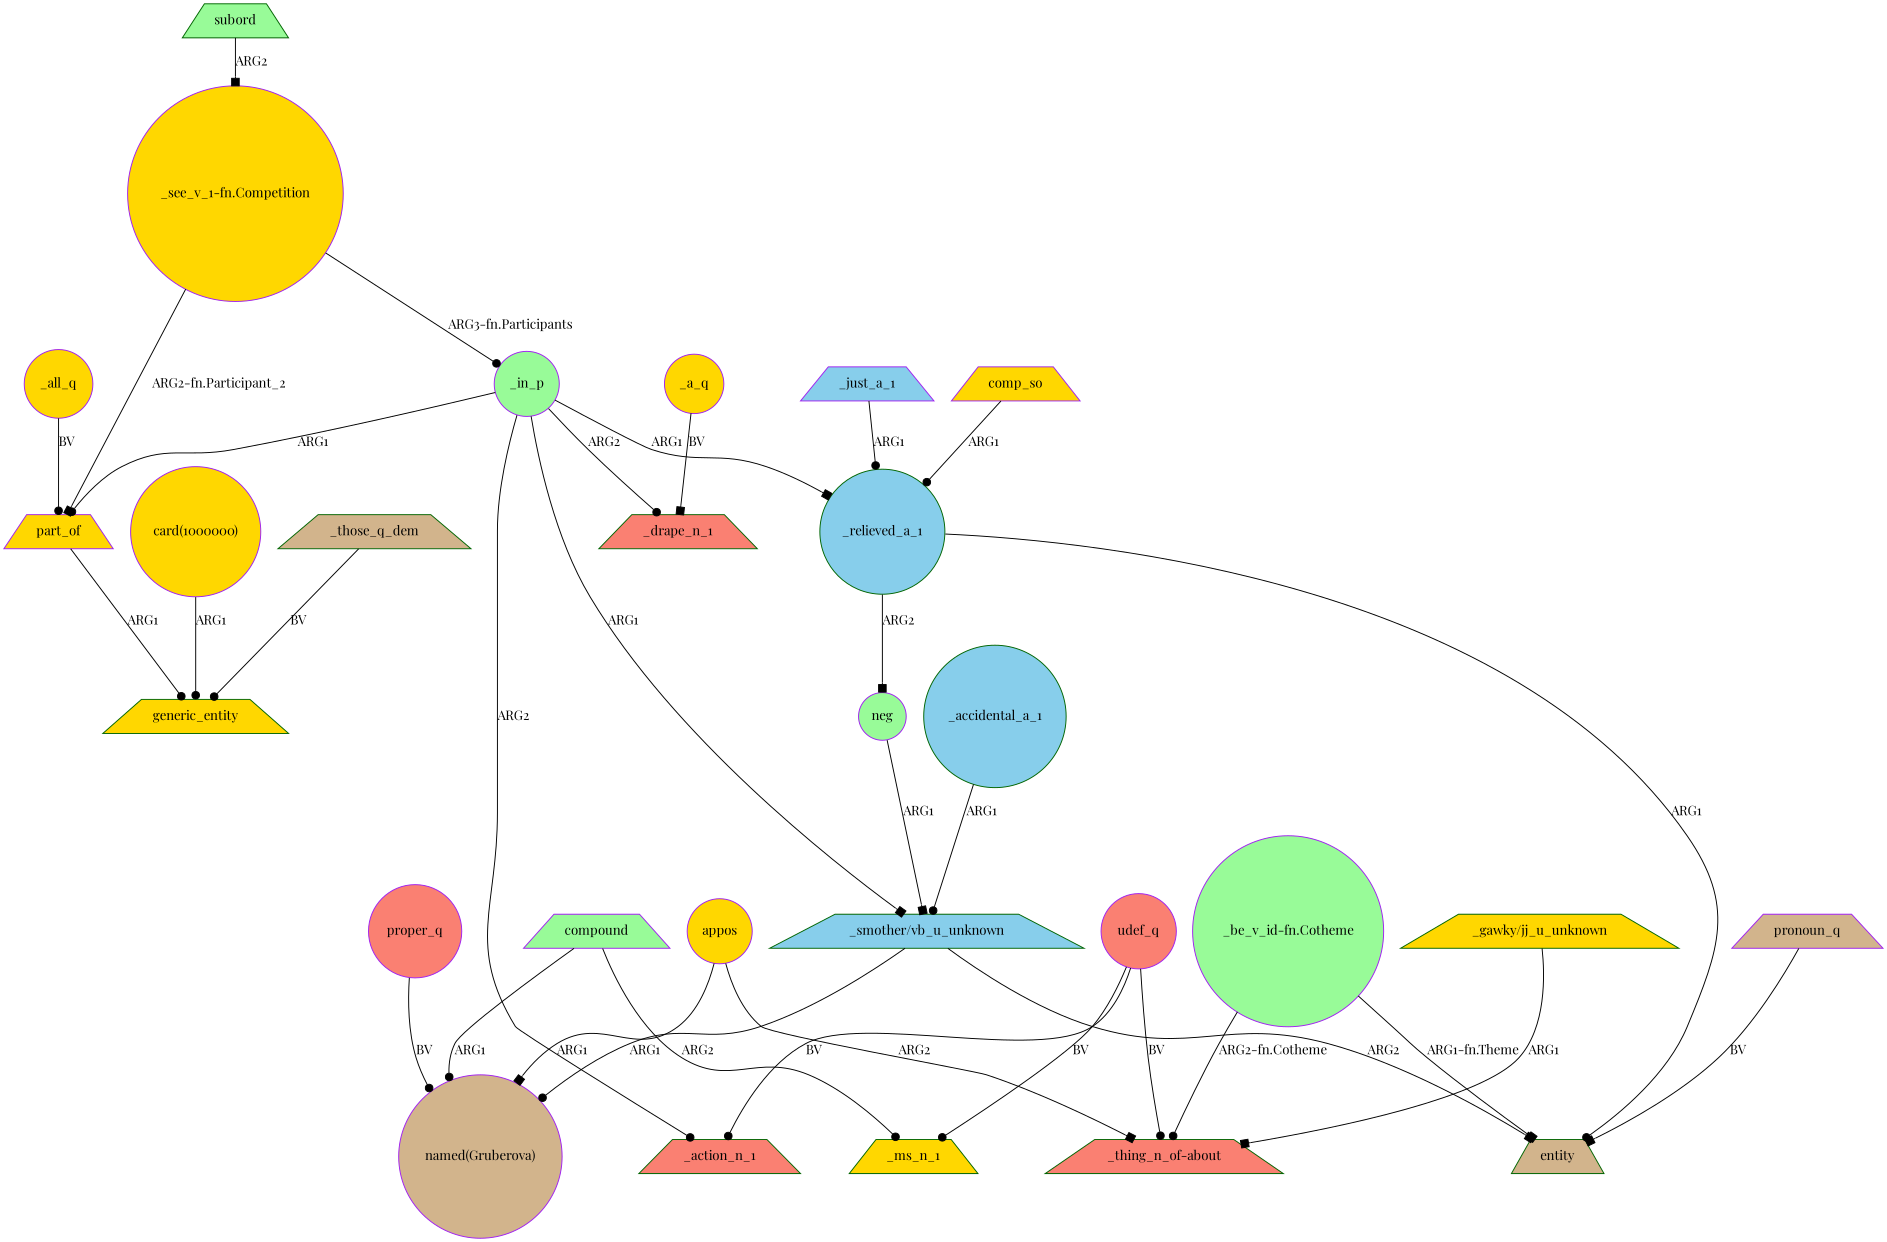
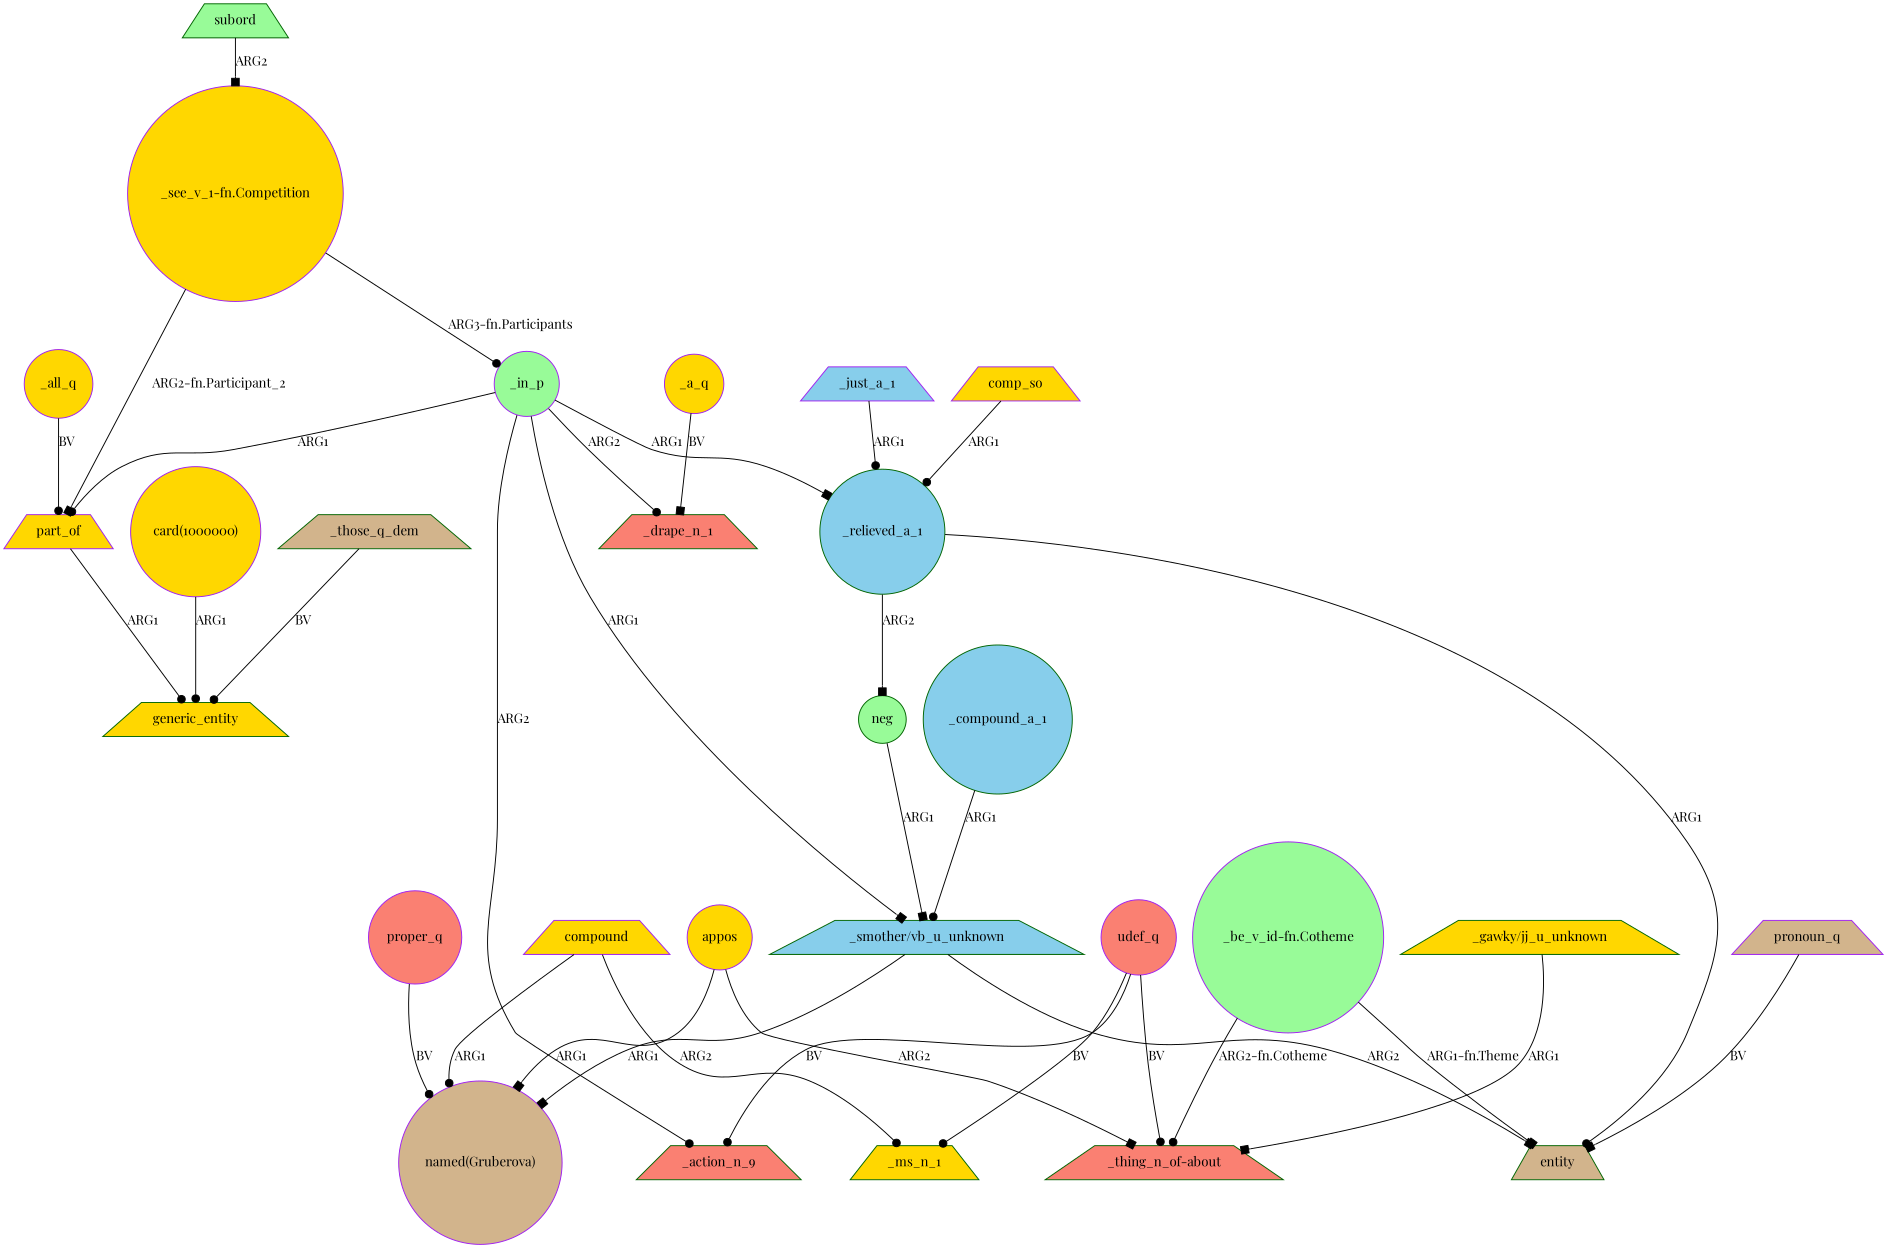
(882, 716) -> (882, 719)
(995, 716) -> (998, 719)
(597, 931) -> (597, 937)
(728, 1033) -> (729, 1039)
(720, 1157) -> (719, 1163)
